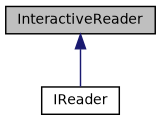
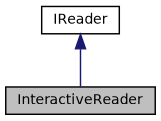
(80, 68) -> (80, 68)
